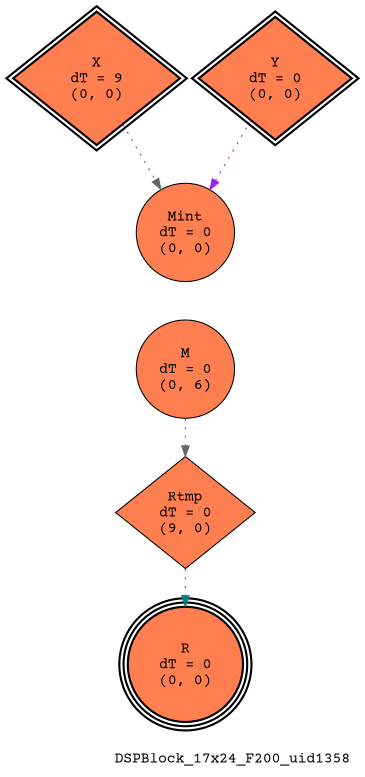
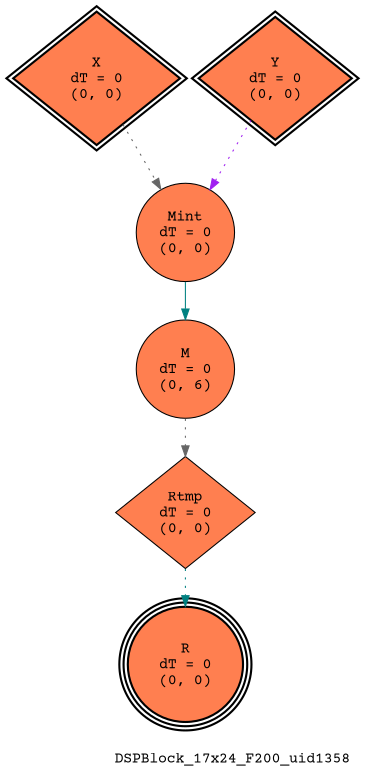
(97, 78) -> (97, 78)
none -> (185, 295)
(185, 513) -> (185, 513)
